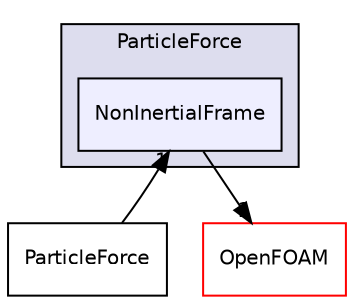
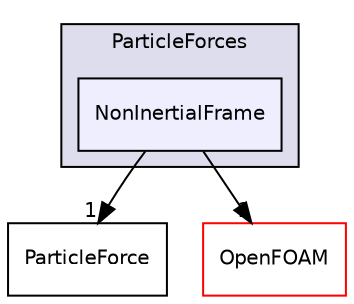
(180, 43) -> (180, 43)
(141, 197) -> (125, 179)
